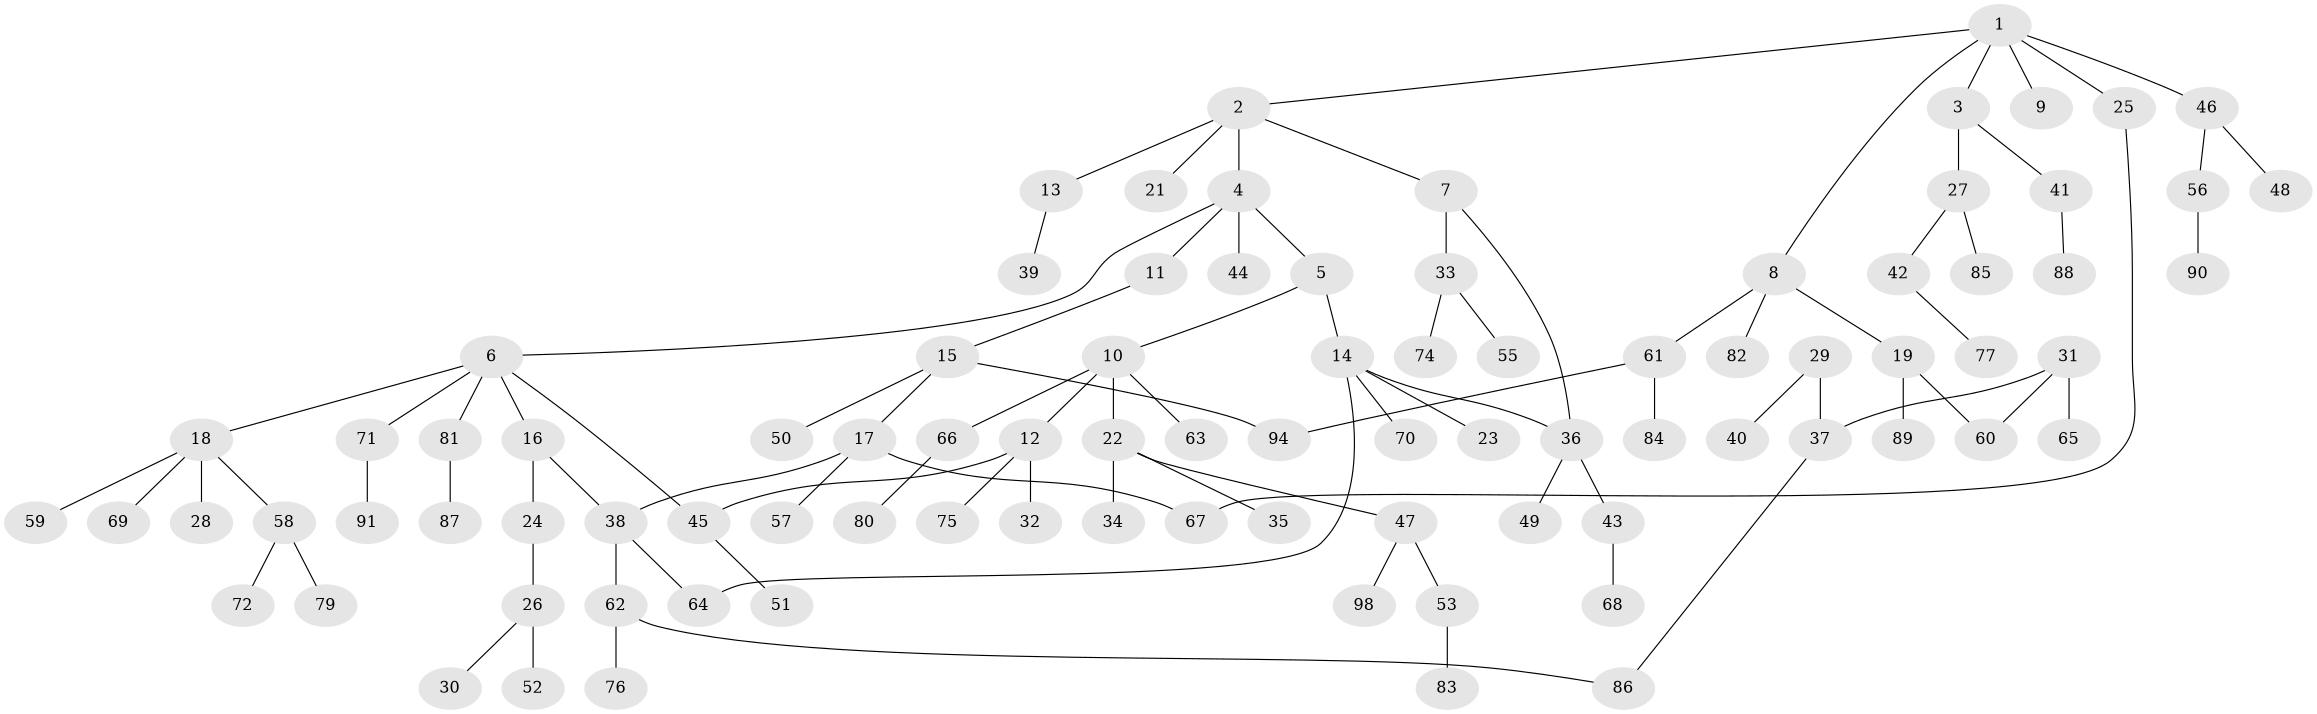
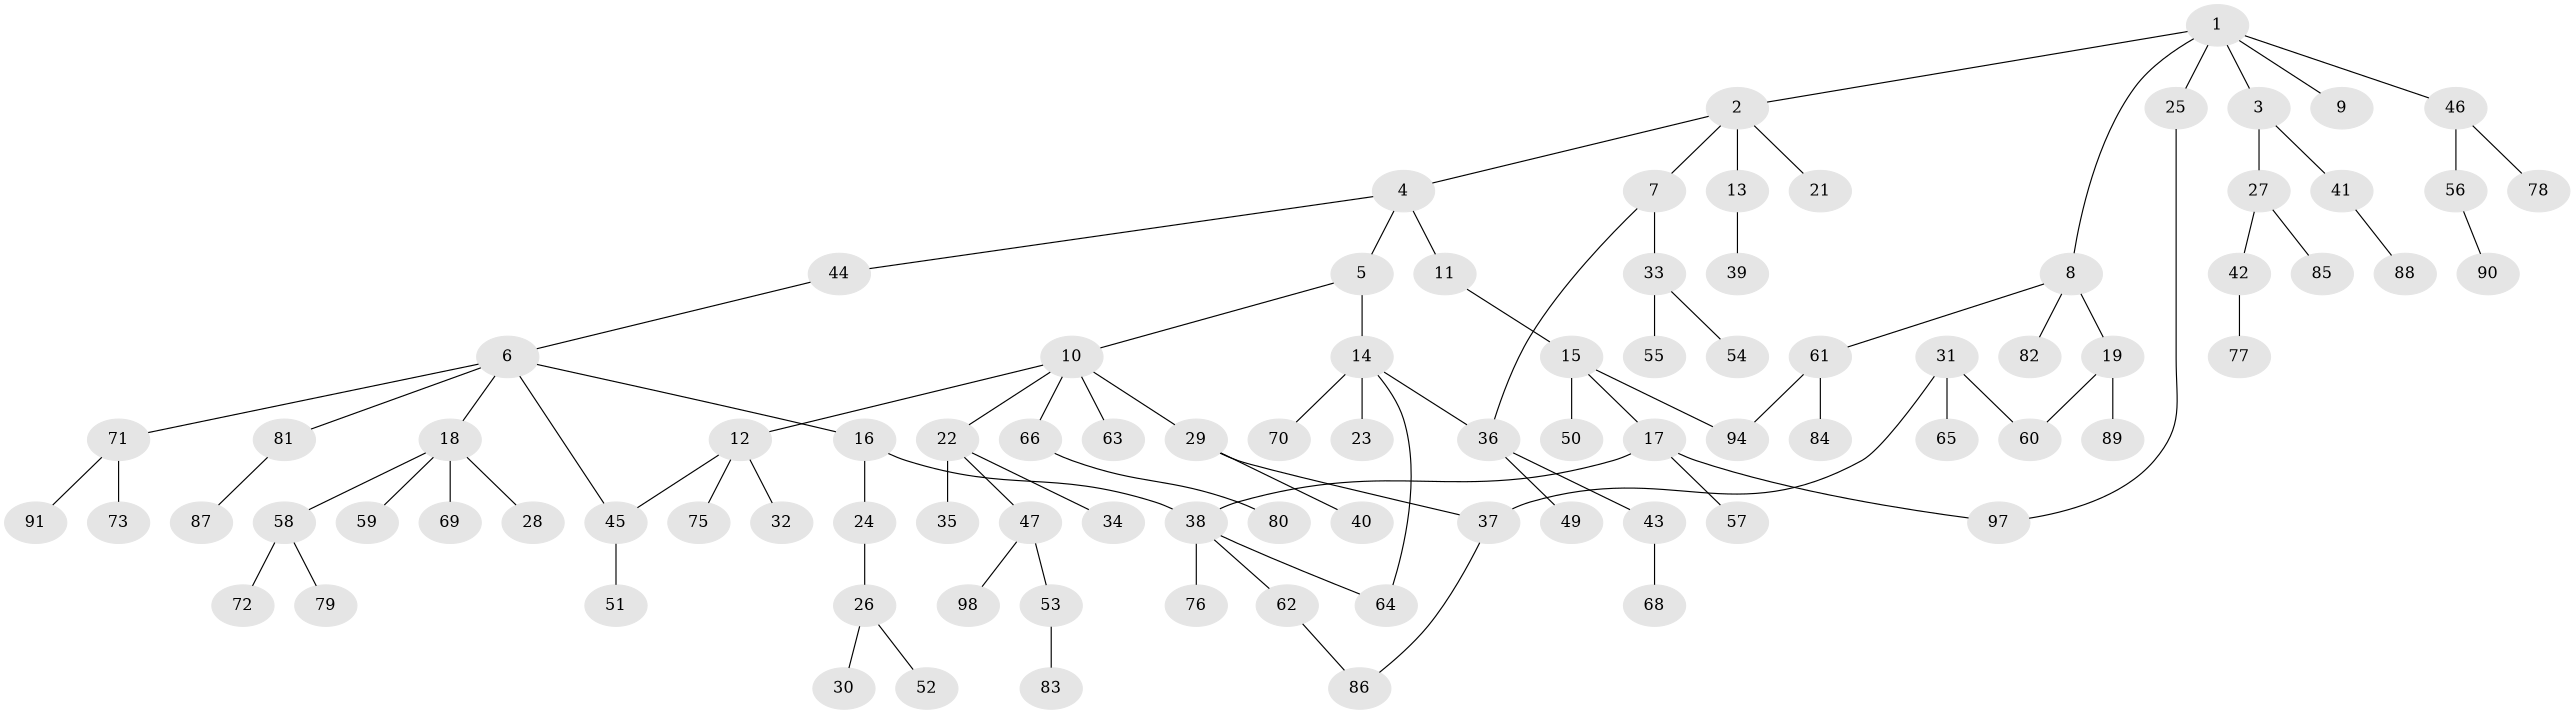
(2281, 191) -> (2539, 191)
(885, 333) -> (674, 315)
(1425, 357) -> (1737, 357)
none -> (1134, 398)
none -> (119, 523)
(1196, 523) -> (1999, 523)
(616, 647) -> (1196, 564)
